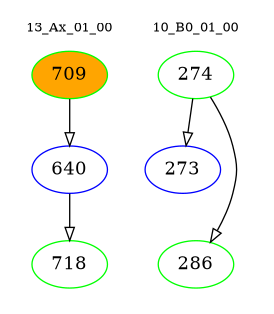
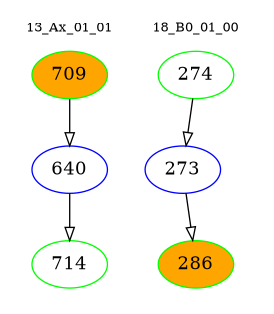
(70, 28) -> (70, 28)
(196, 28) -> (196, 28)
(236, 163) -> (188, 210)
(70, 264) -> (70, 264)
(196, 264) -> (196, 264)
